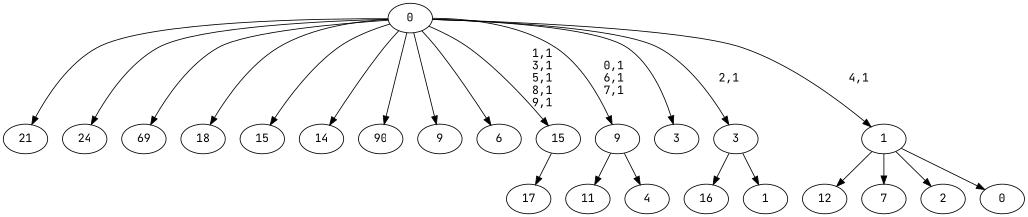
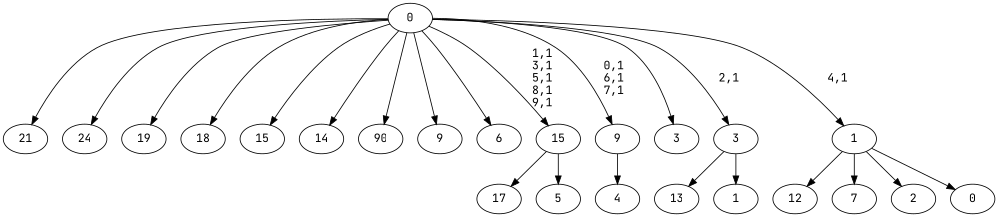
(144, 139) -> (144, 139)
none -> (558, 199)
(588, 199) -> none
(706, 199) -> (677, 199)
